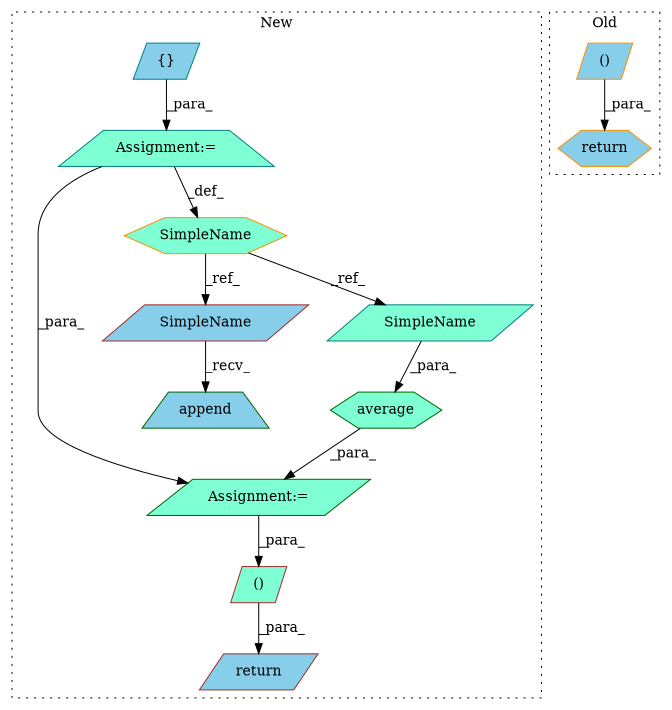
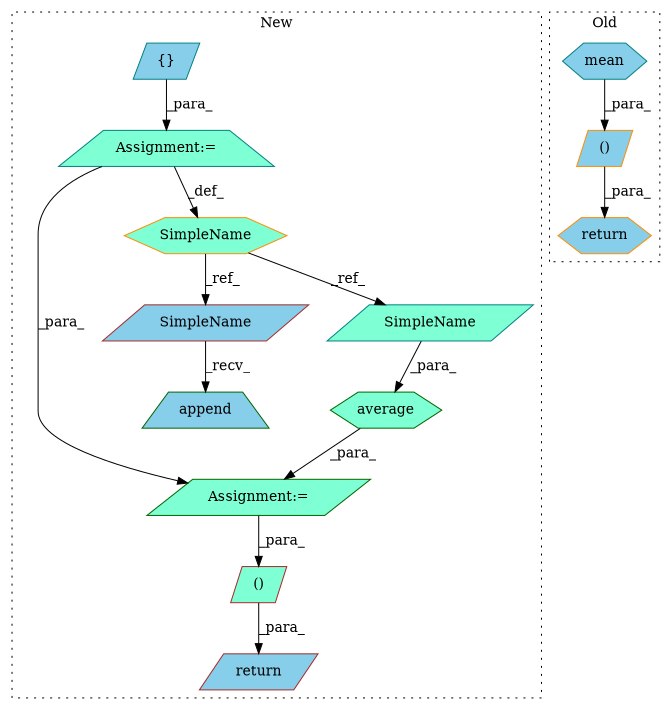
none -> (605, 61)
